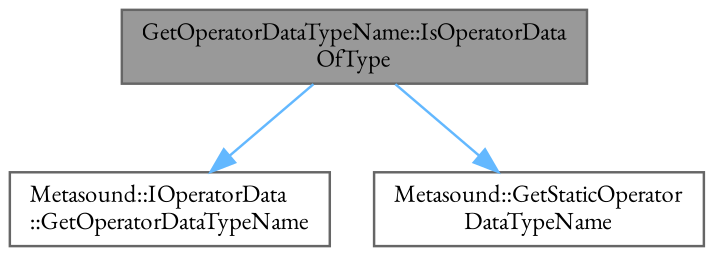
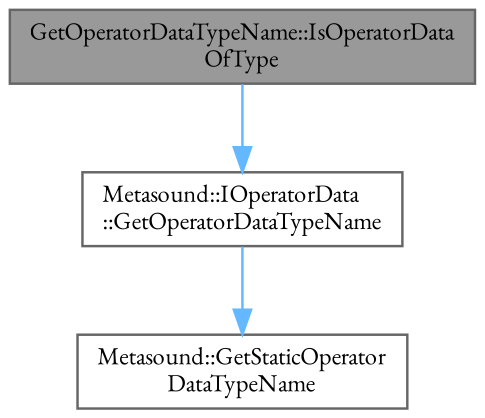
(437, 120) -> (242, 278)
